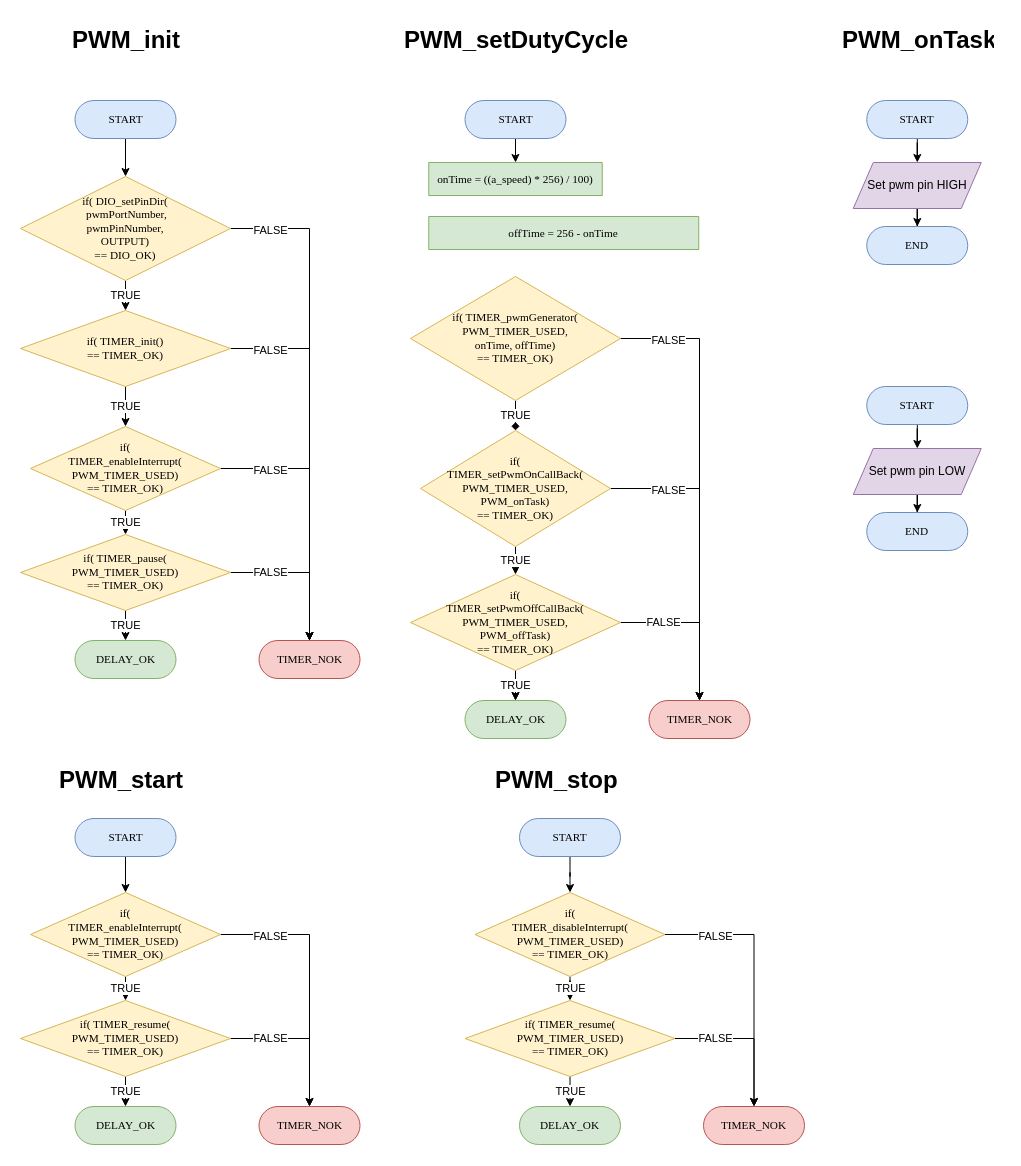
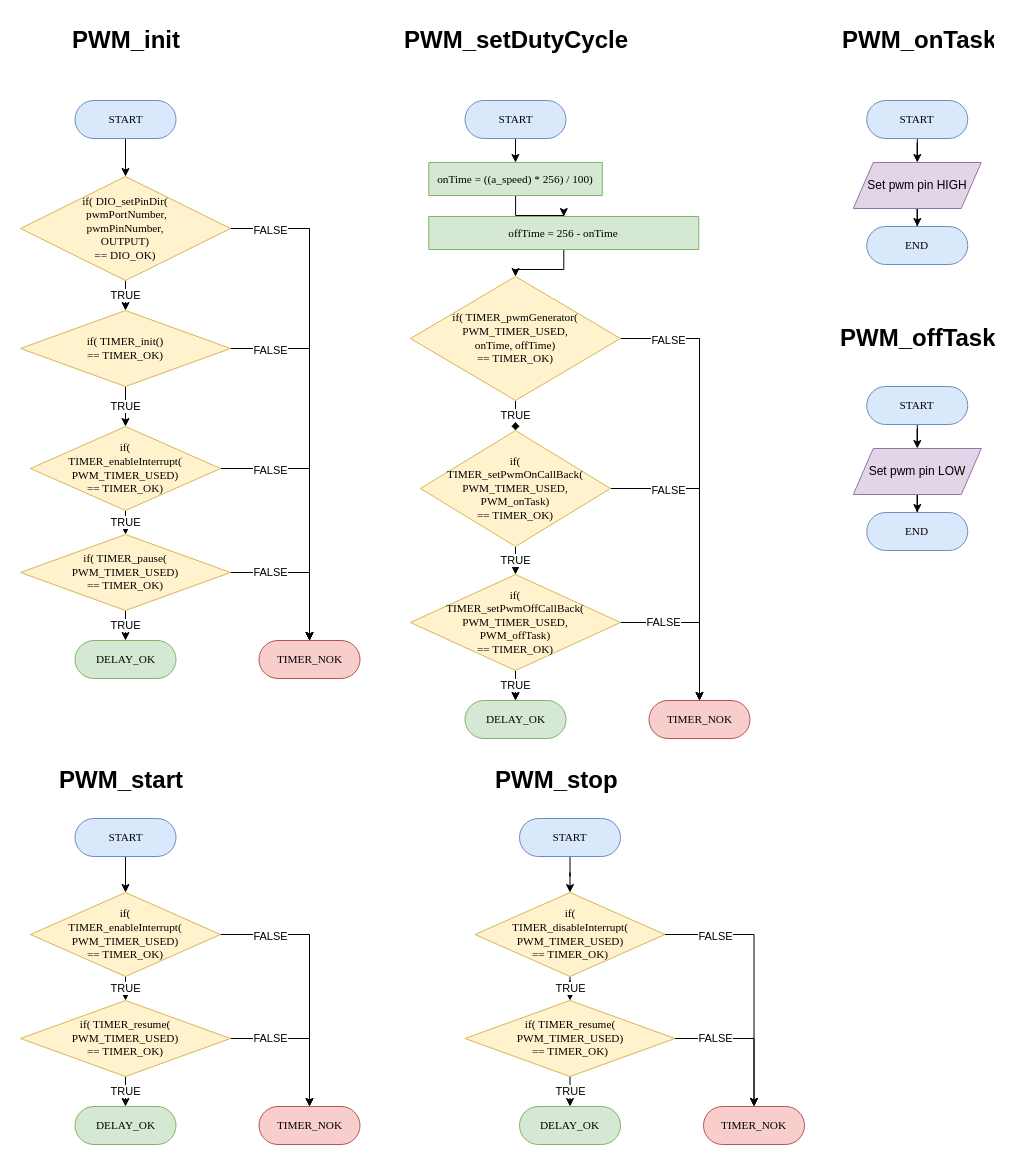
none -> (532, 216)
none -> (550, 270)
none -> (917, 339)
